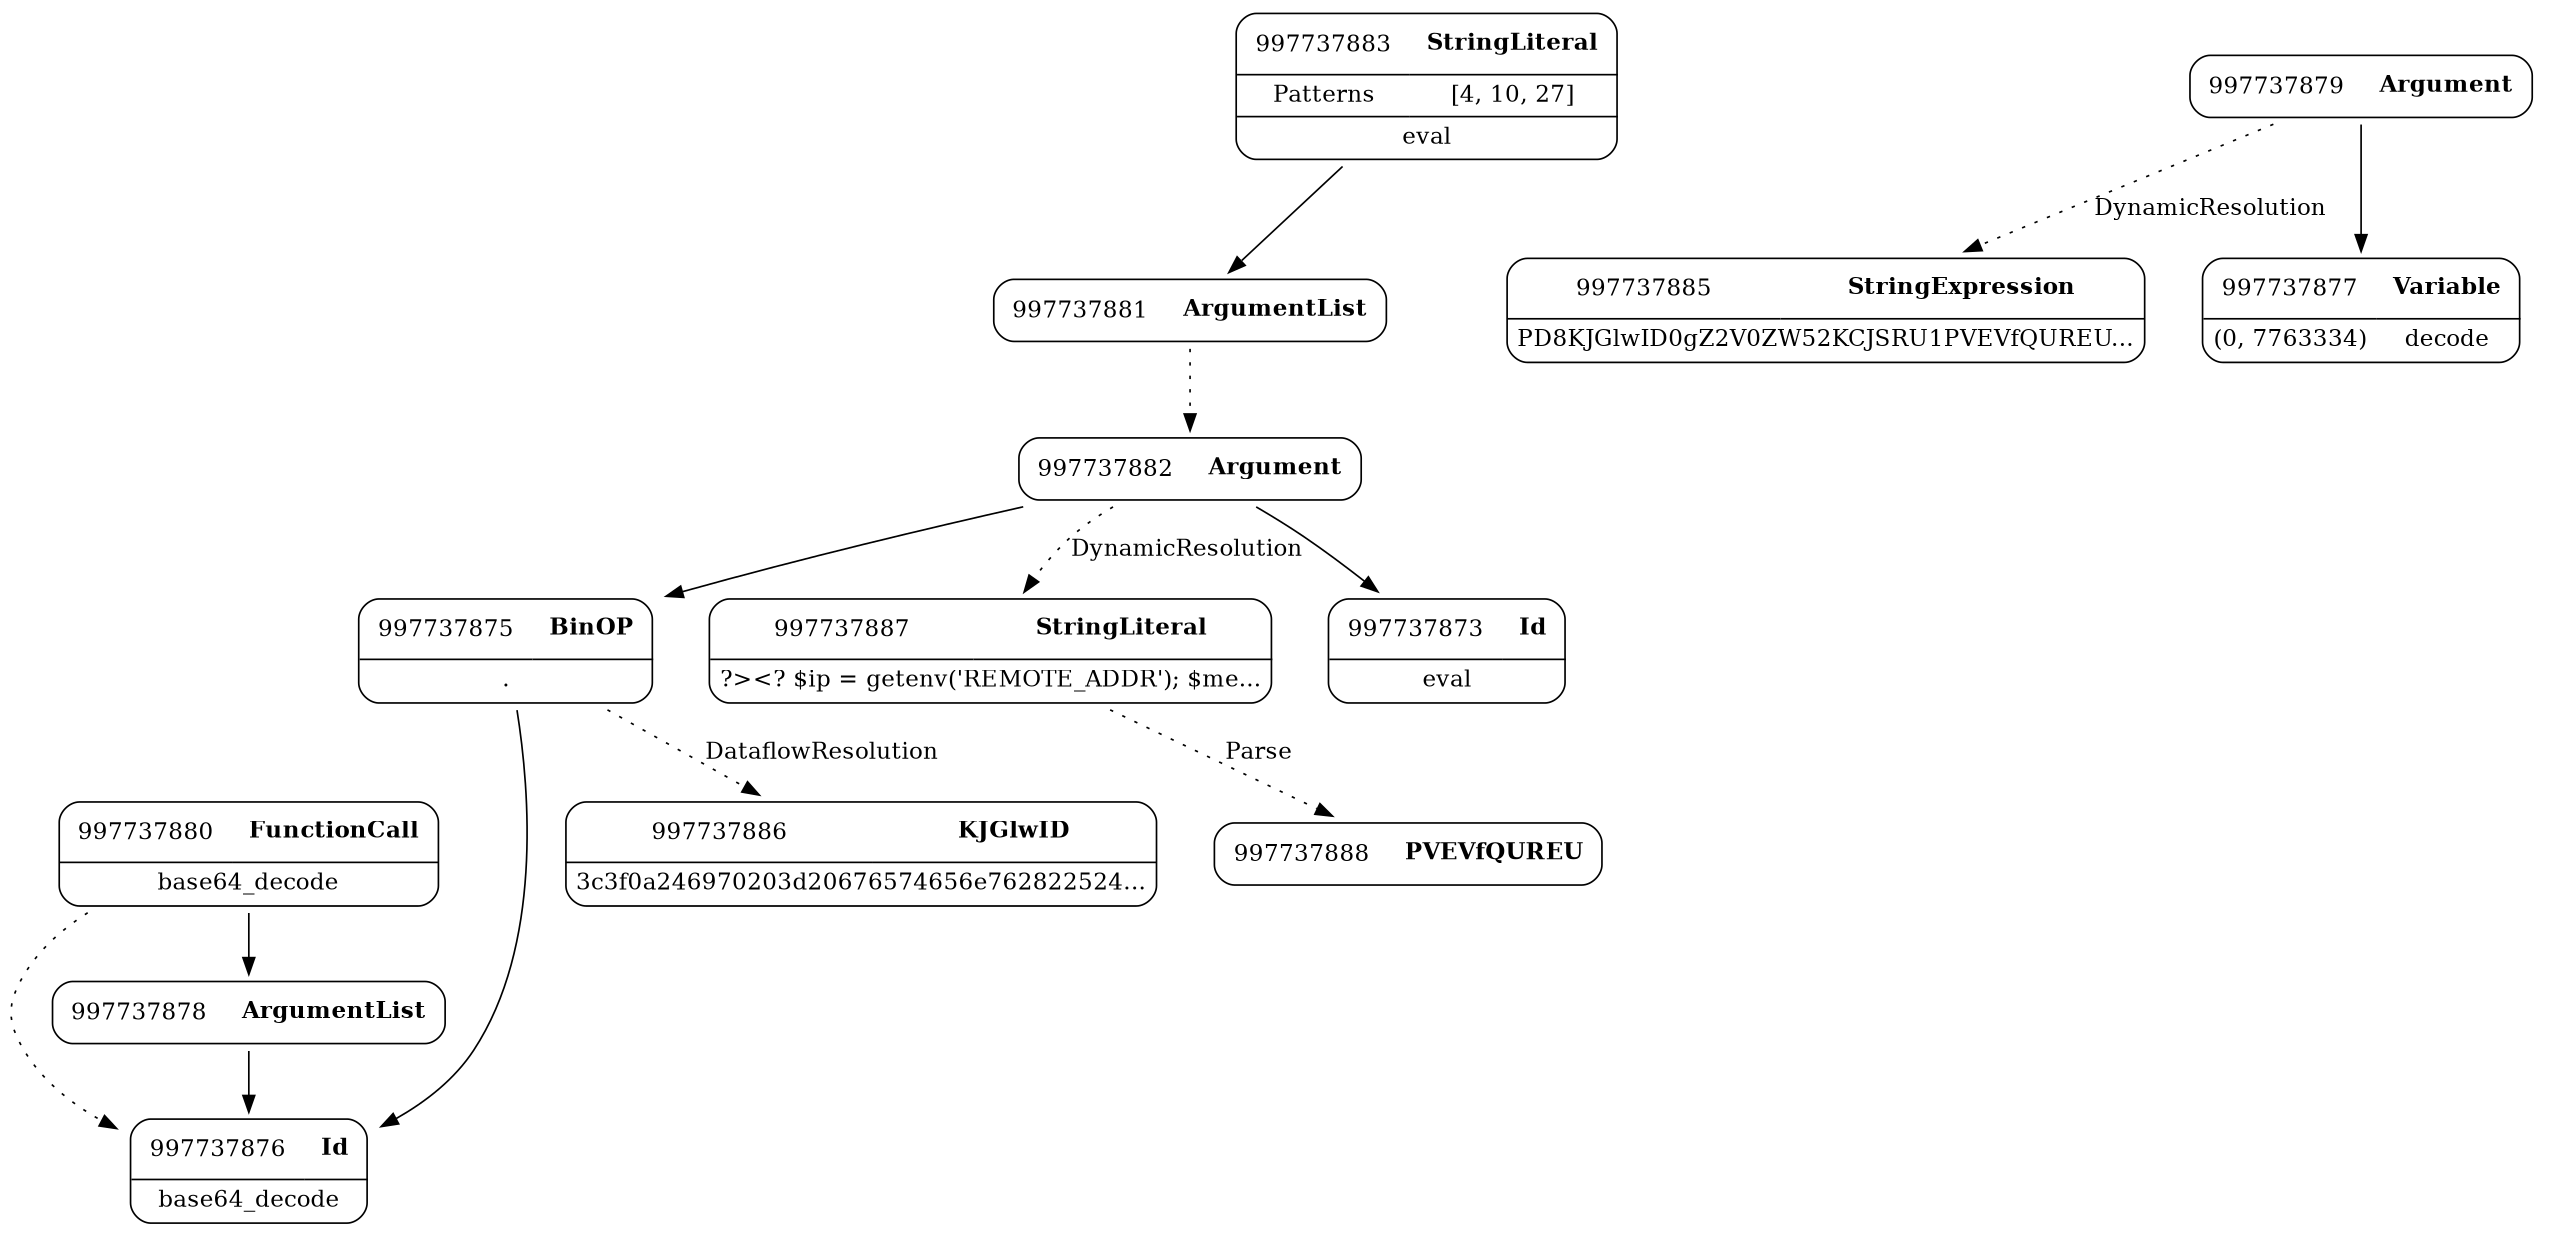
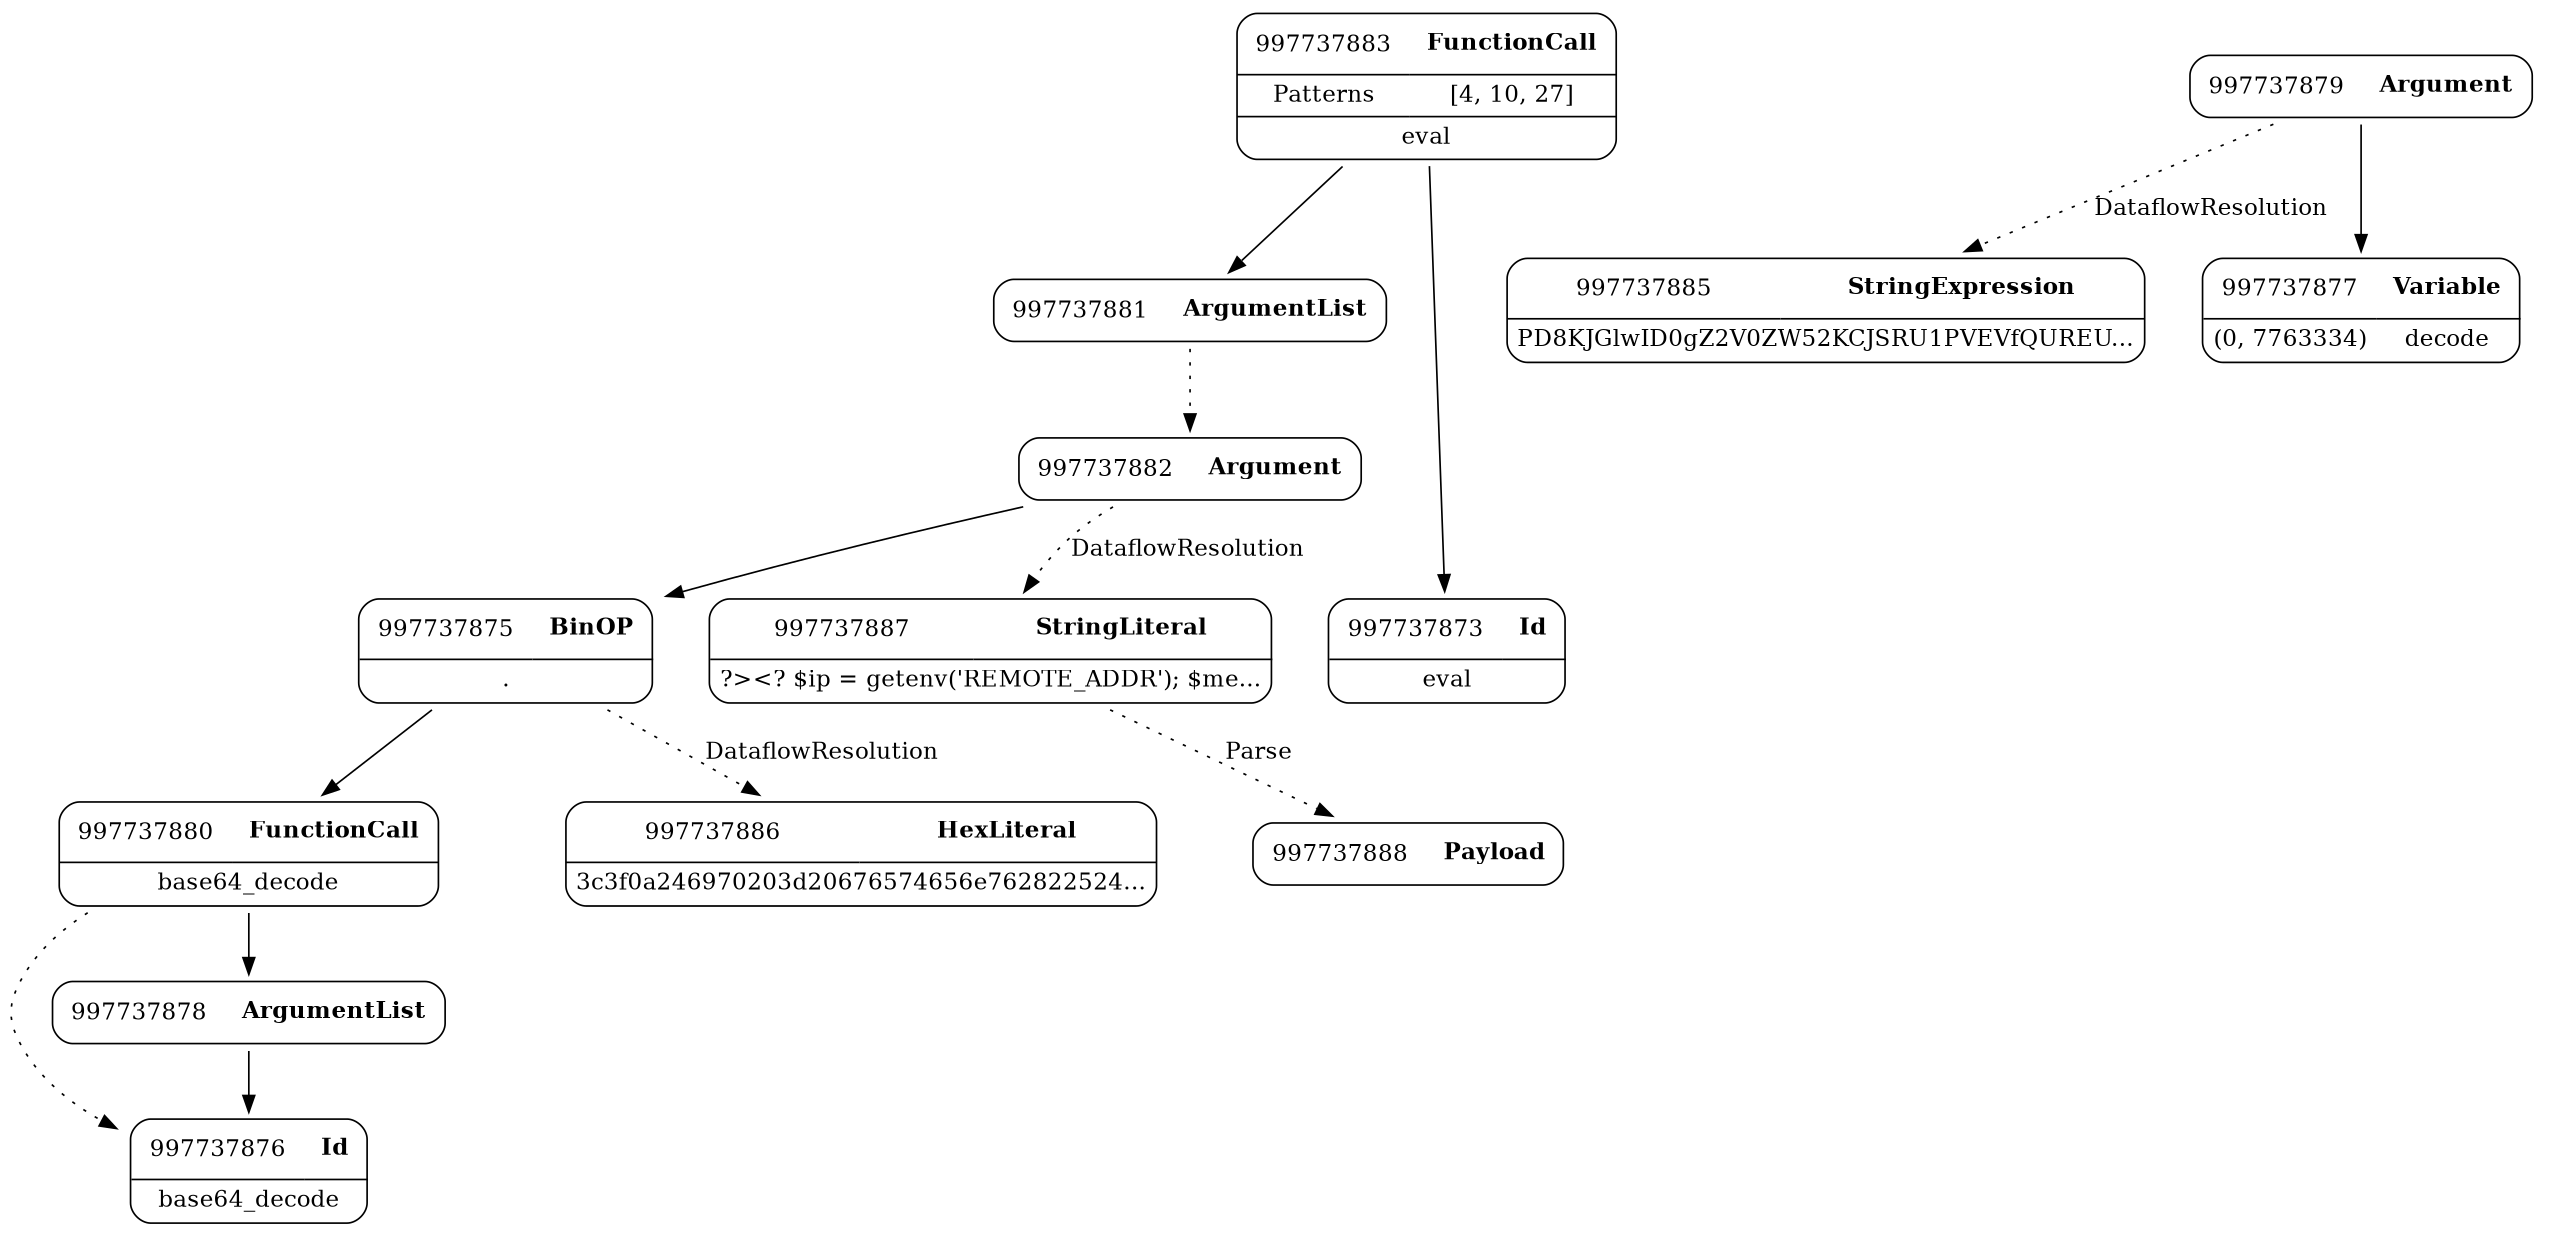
(1513, 43) -> (1512, 43)
(2211, 209) -> (2211, 209)
(1312, 542) -> (1437, 370)
(1188, 549) -> (1188, 549)
(1014, 830) -> (1007, 830)
(1495, 852) -> (1495, 852)
(517, 936) -> (384, 747)
